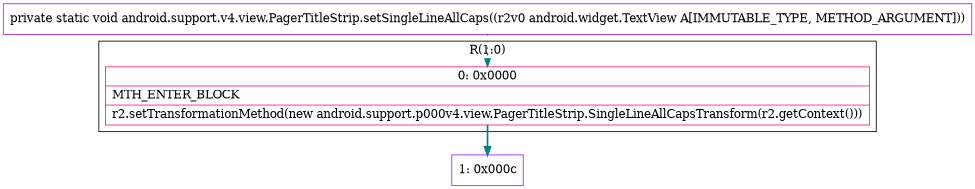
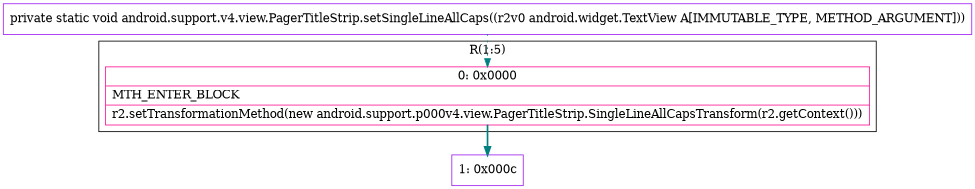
(488, 51) -> (488, 51)
